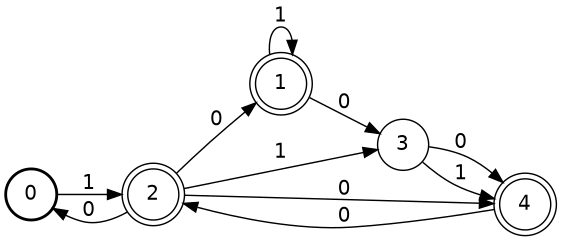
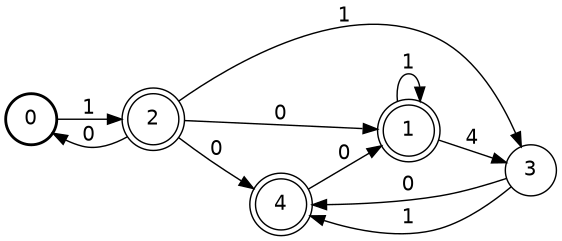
(345, 103) -> (473, 138)
(345, 227) -> (339, 171)
